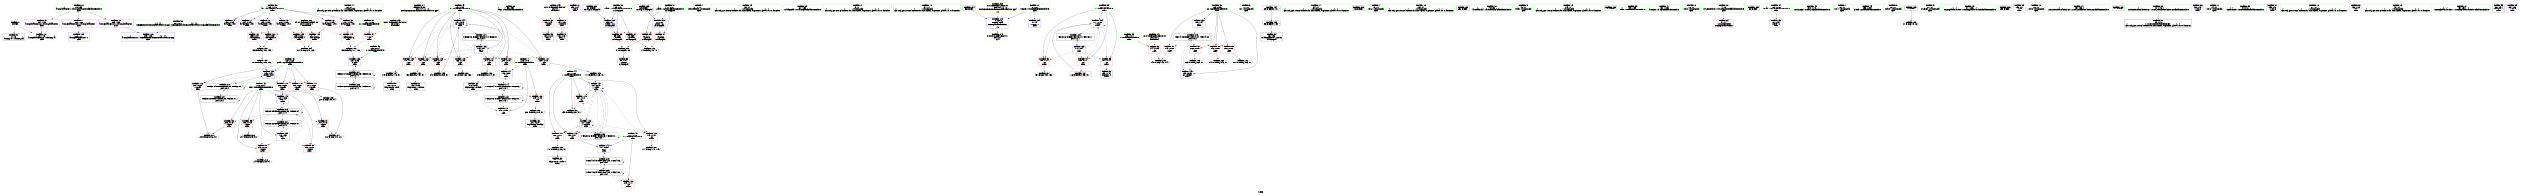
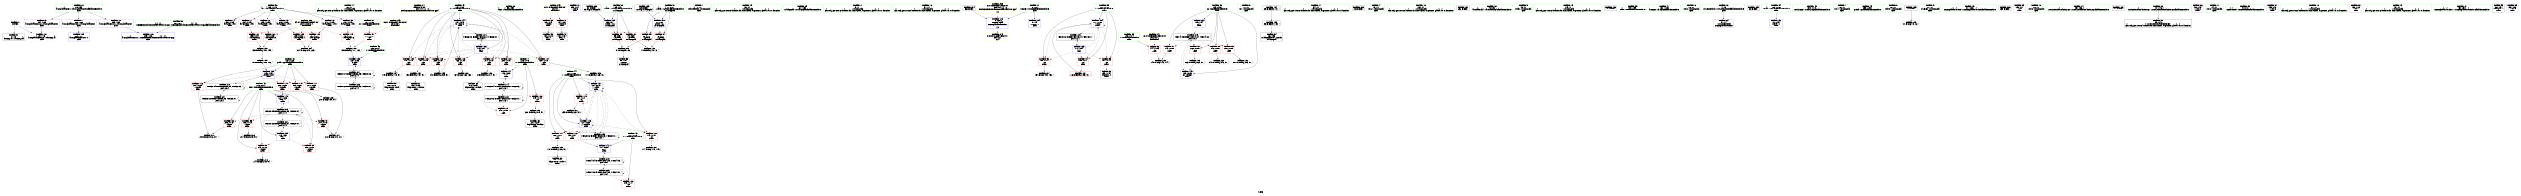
(572, 93) -> (557, 106)
